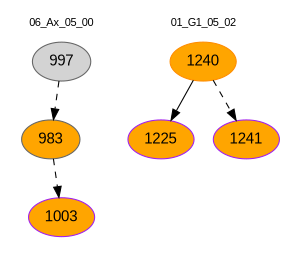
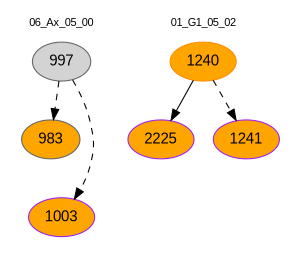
(161, 139) -> (161, 139)
(55, 173) -> (93, 134)
